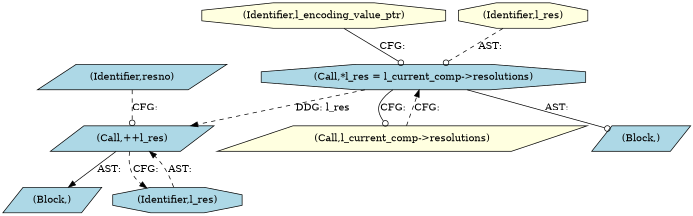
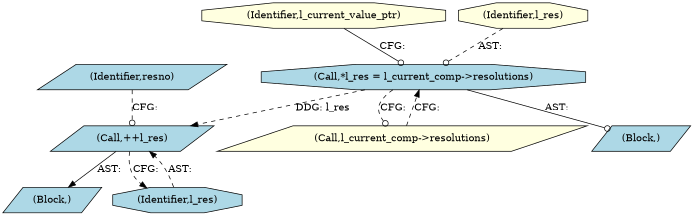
(324, 16) -> (324, 16)
(380, 103) -> (380, 103)
